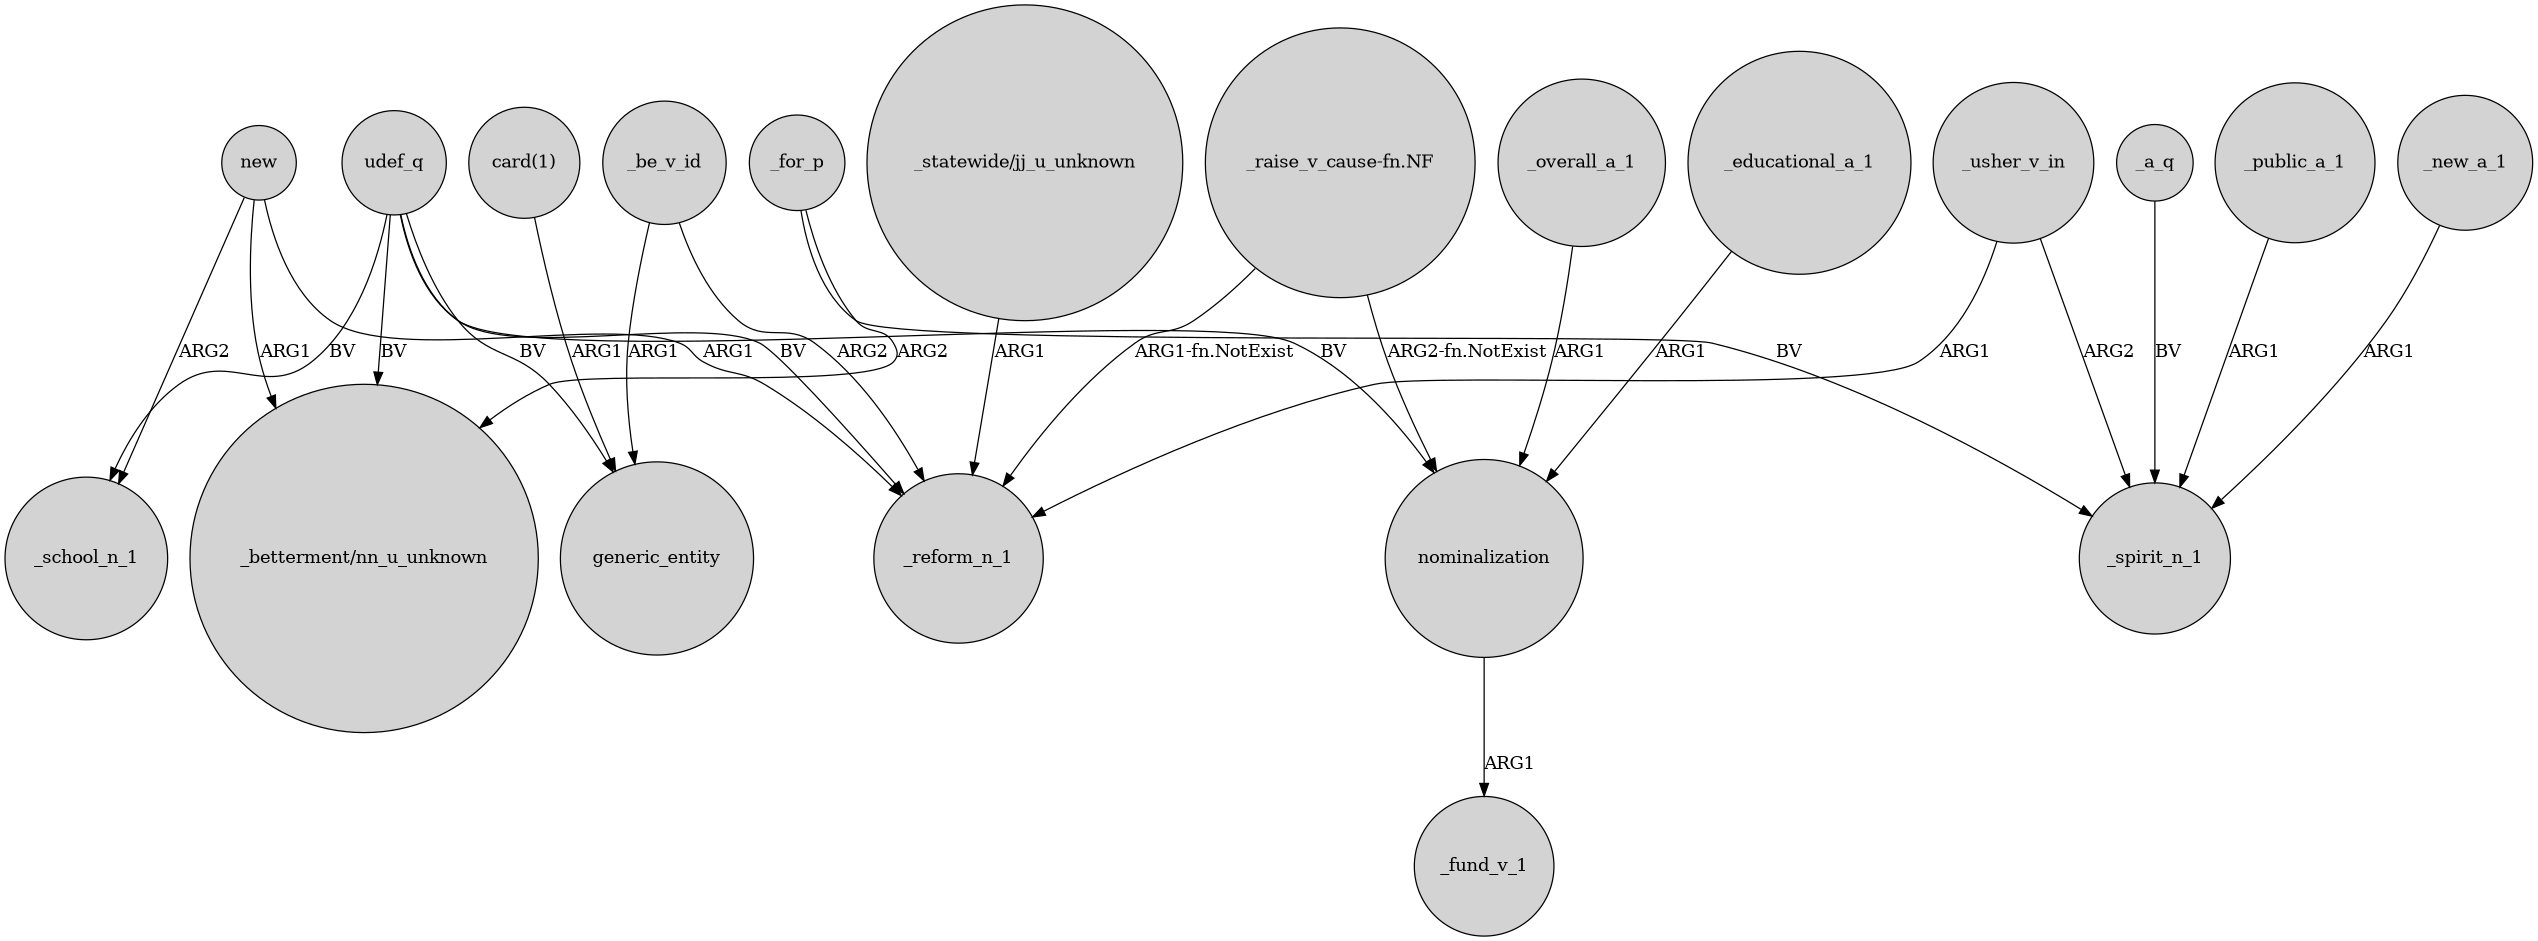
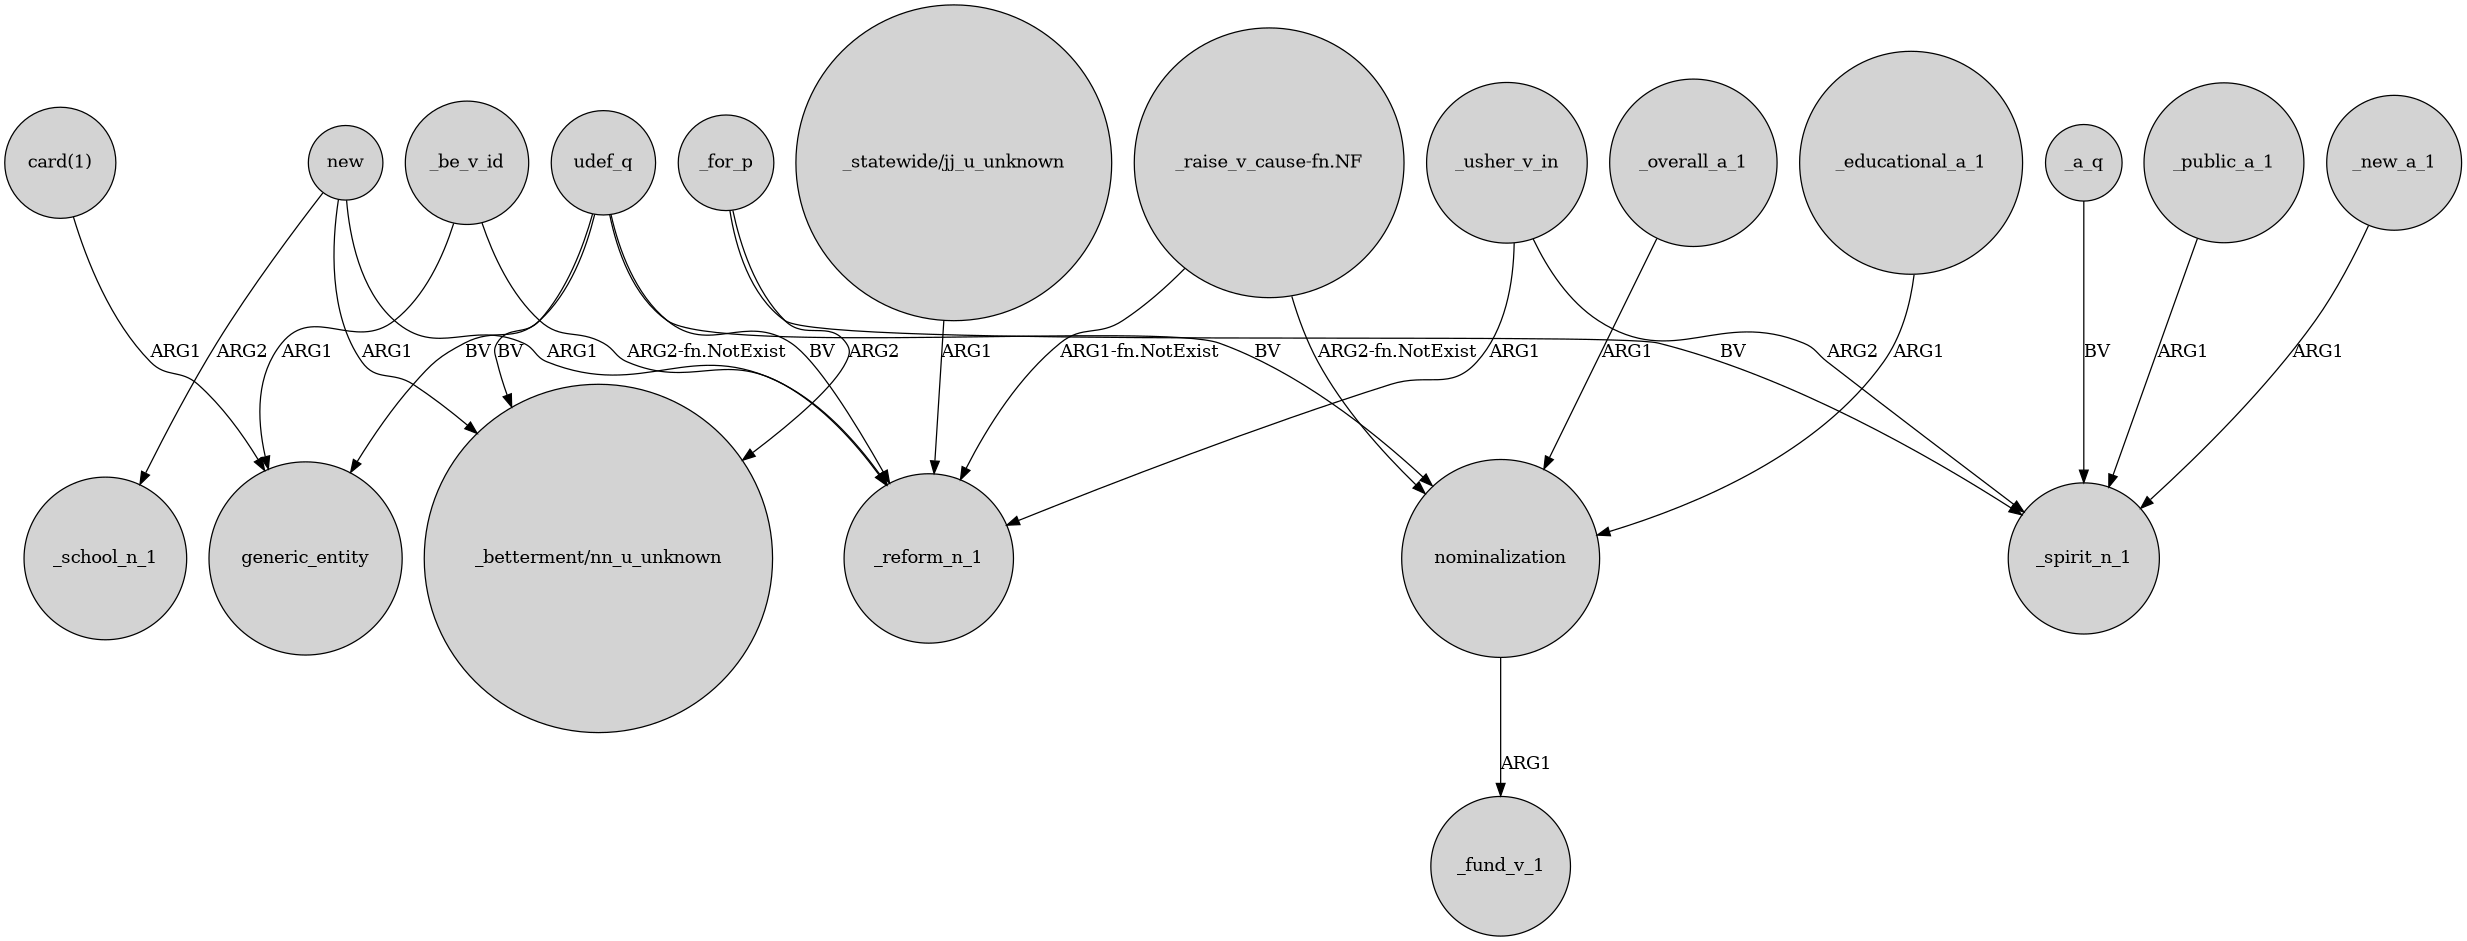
(863, 352) -> (707, 352)
(276, 376) -> none
